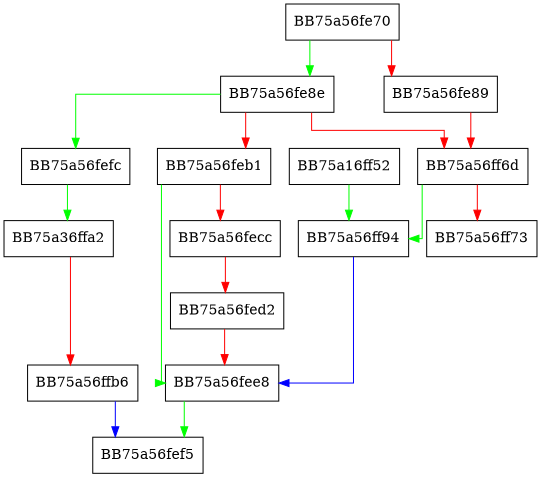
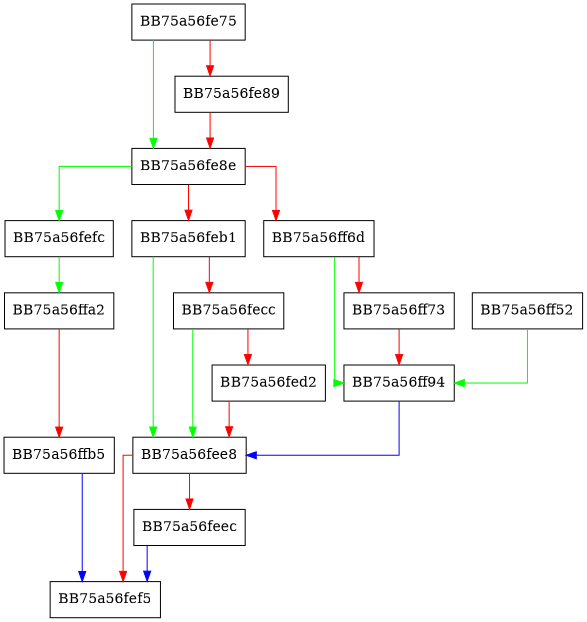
(342, 22) -> (189, 22)
(471, 125) -> (210, 125)
(344, 166) -> (527, 311)
(59, 239) -> (59, 311)
none -> (399, 342)
none -> (193, 378)
(83, 383) -> (59, 455)
(184, 414) -> (123, 509)
none -> (190, 527)
